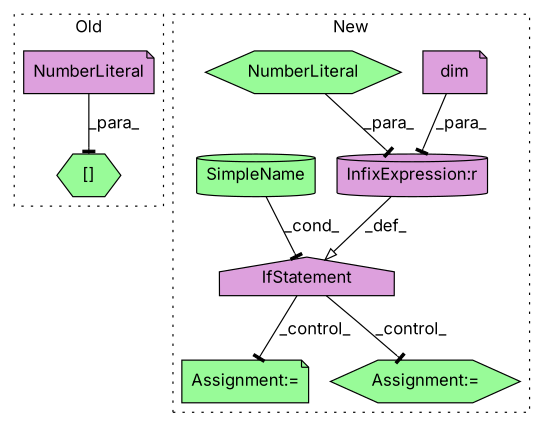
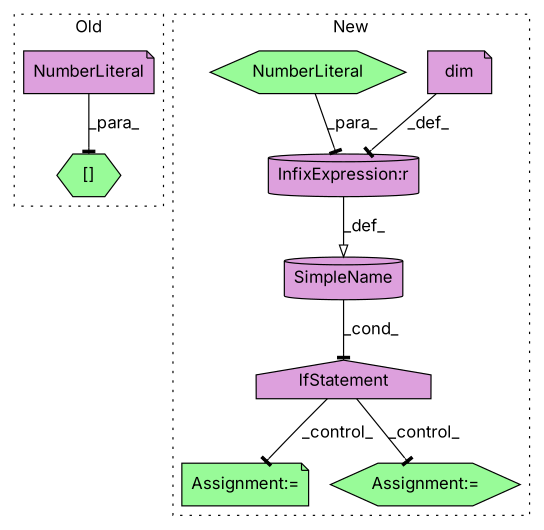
(461, 124) -> (429, 124)
(256, 175) -> (344, 278)
(362, 224) -> (344, 221)
